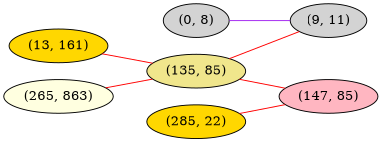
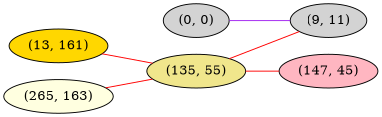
(196, 21) -> (196, 21)
(196, 71) -> (196, 71)
(59, 96) -> (59, 96)
(329, 96) -> (329, 71)
(196, 122) -> none
